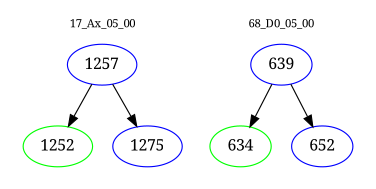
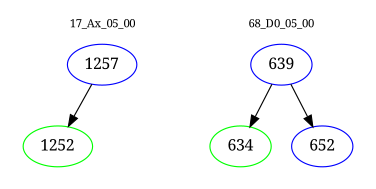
(148, 146) -> none
